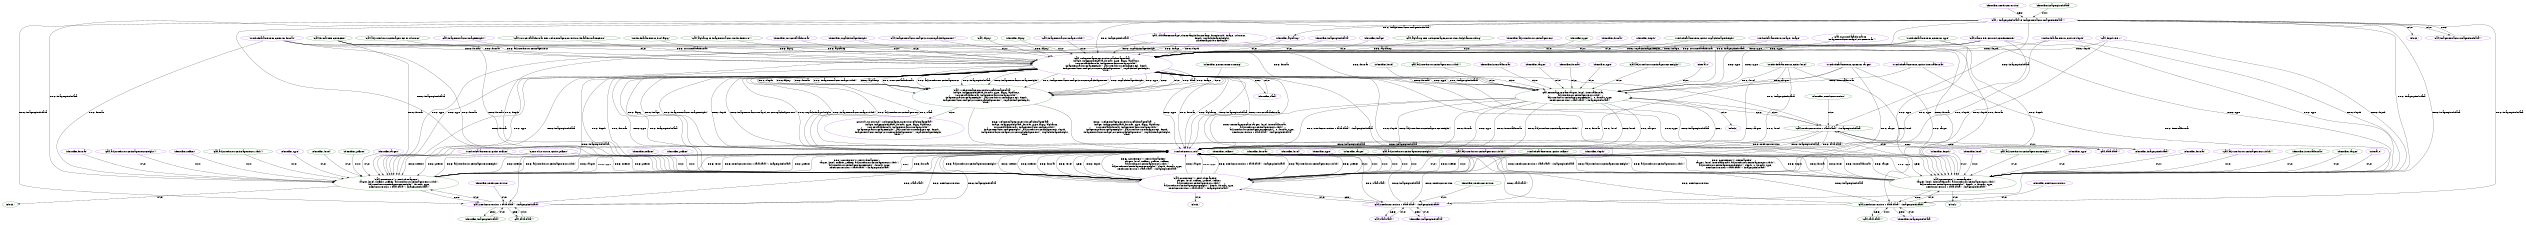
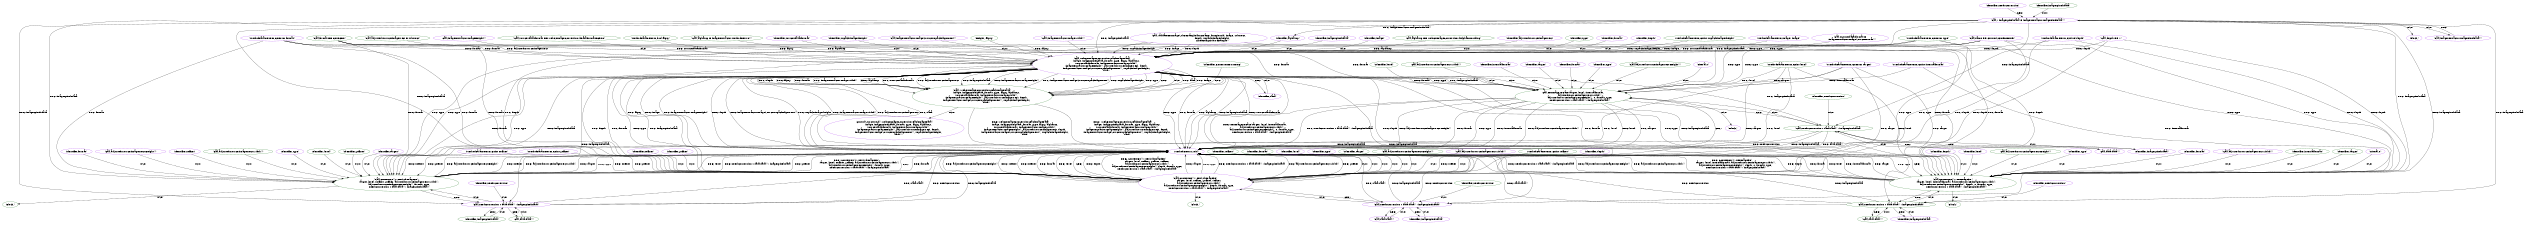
(984, 38) -> (984, 38)
(1016, 38) -> none
(548, 152) -> (548, 152)
